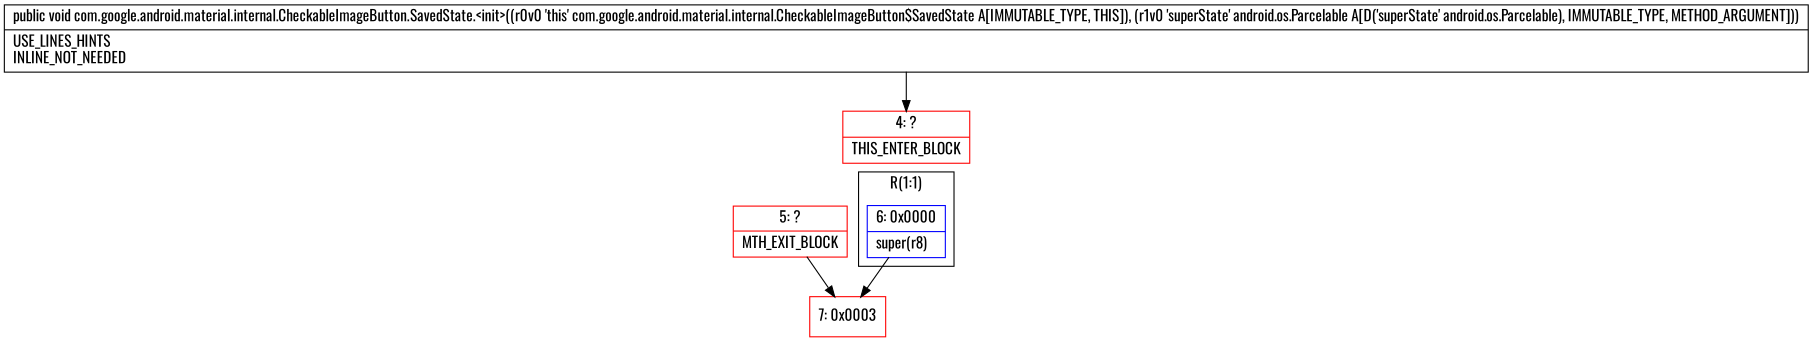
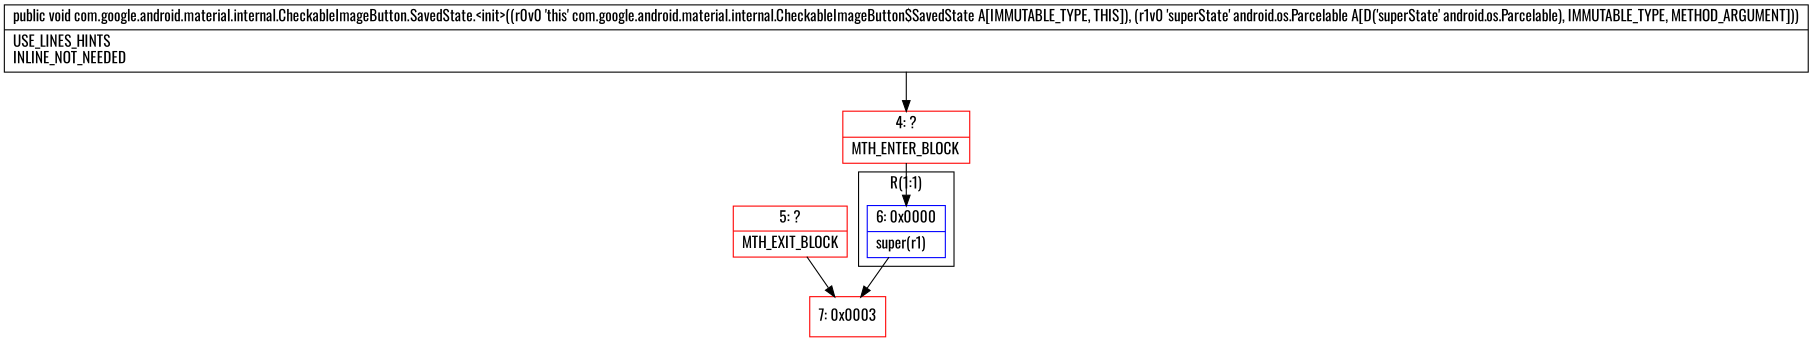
(906, 150) -> (906, 150)
none -> (906, 179)
(902, 244) -> (901, 244)
